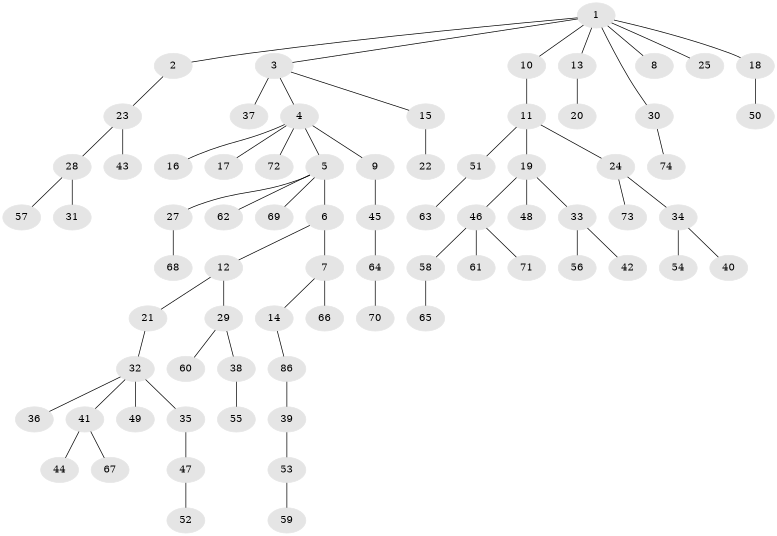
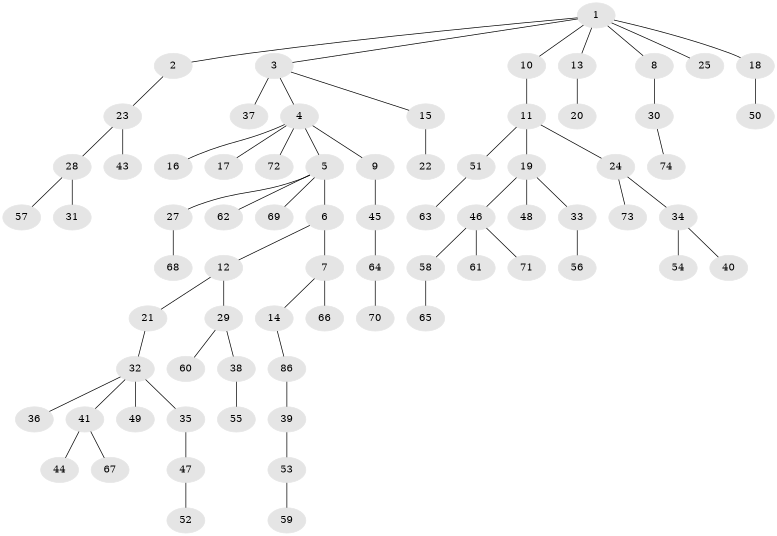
(623, 67) -> (654, 91)
(628, 268) -> none
